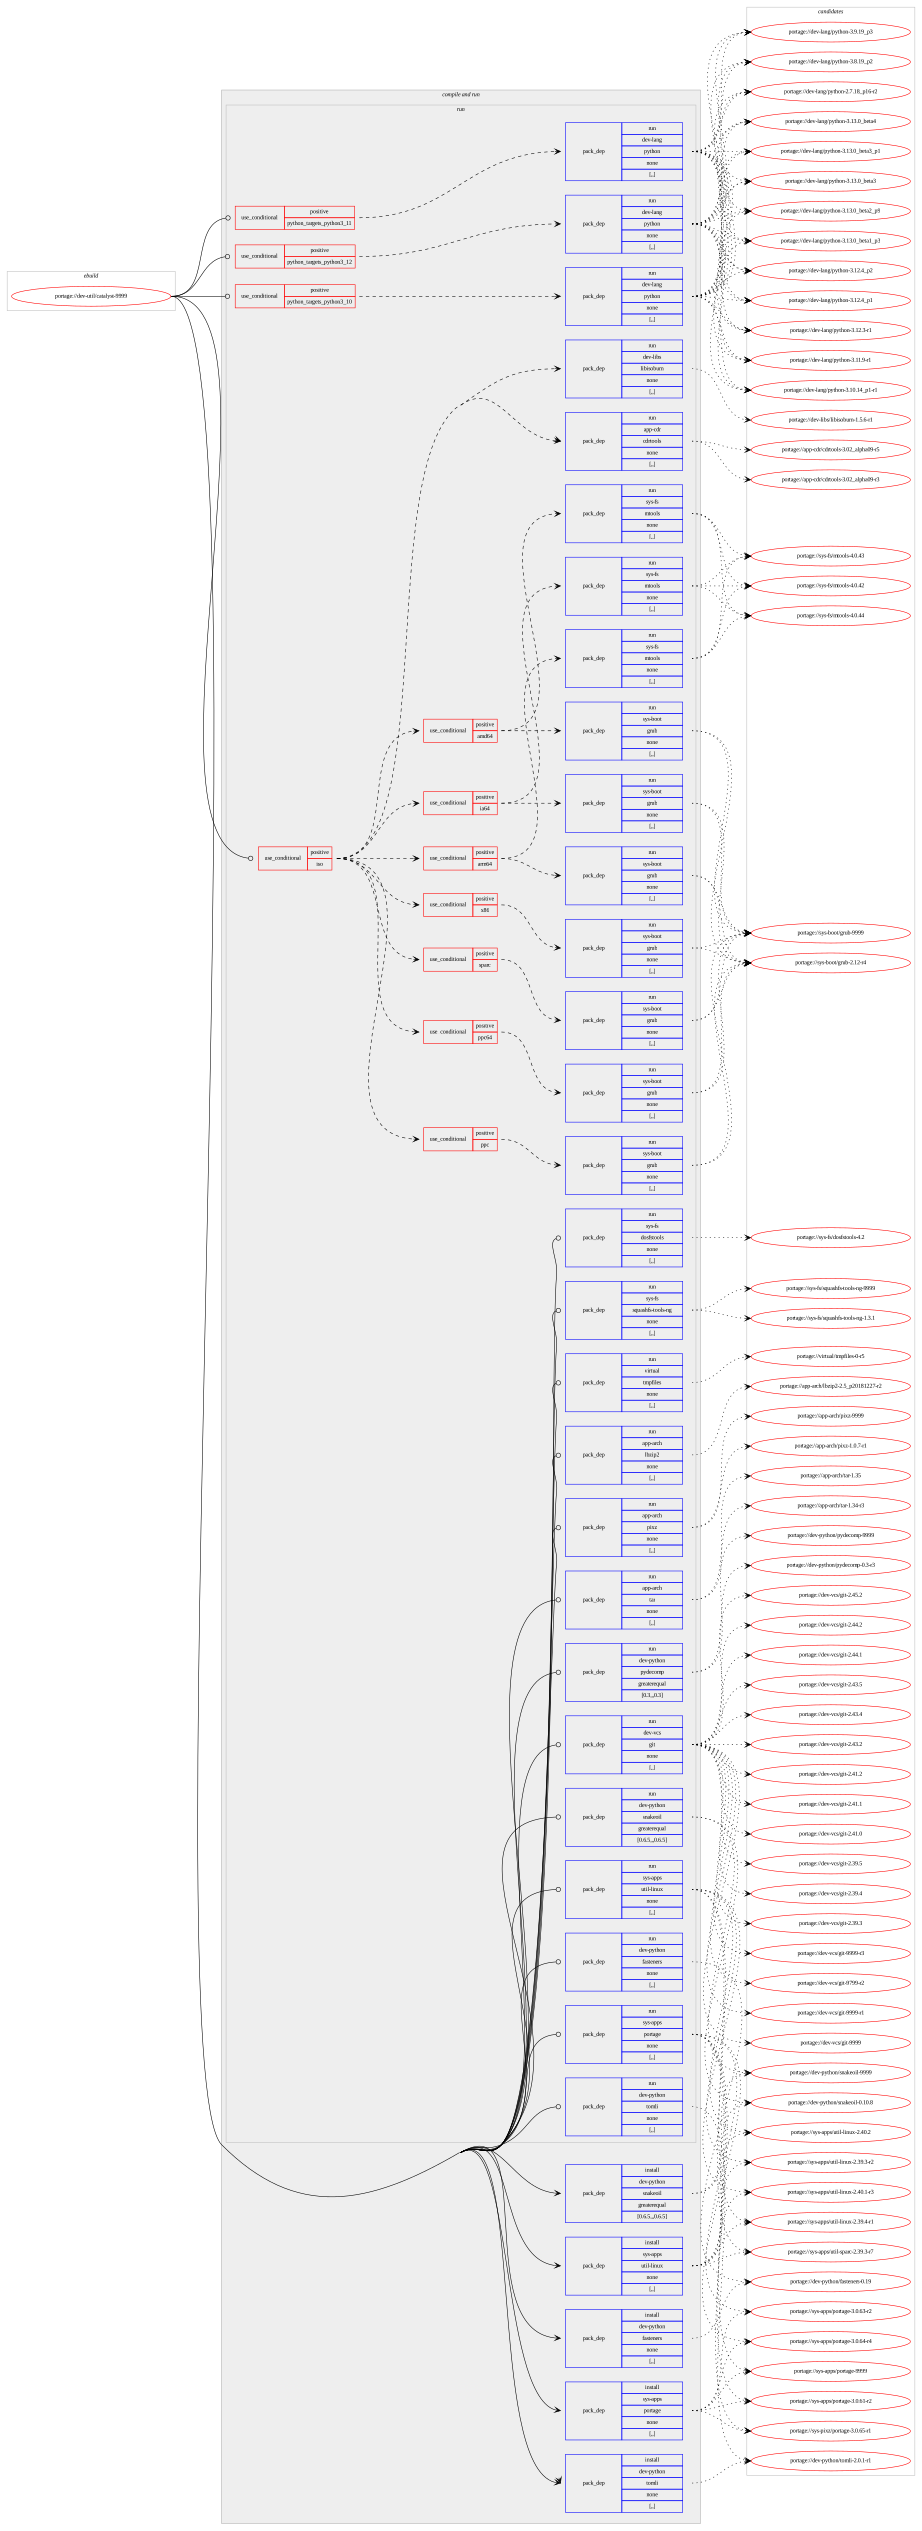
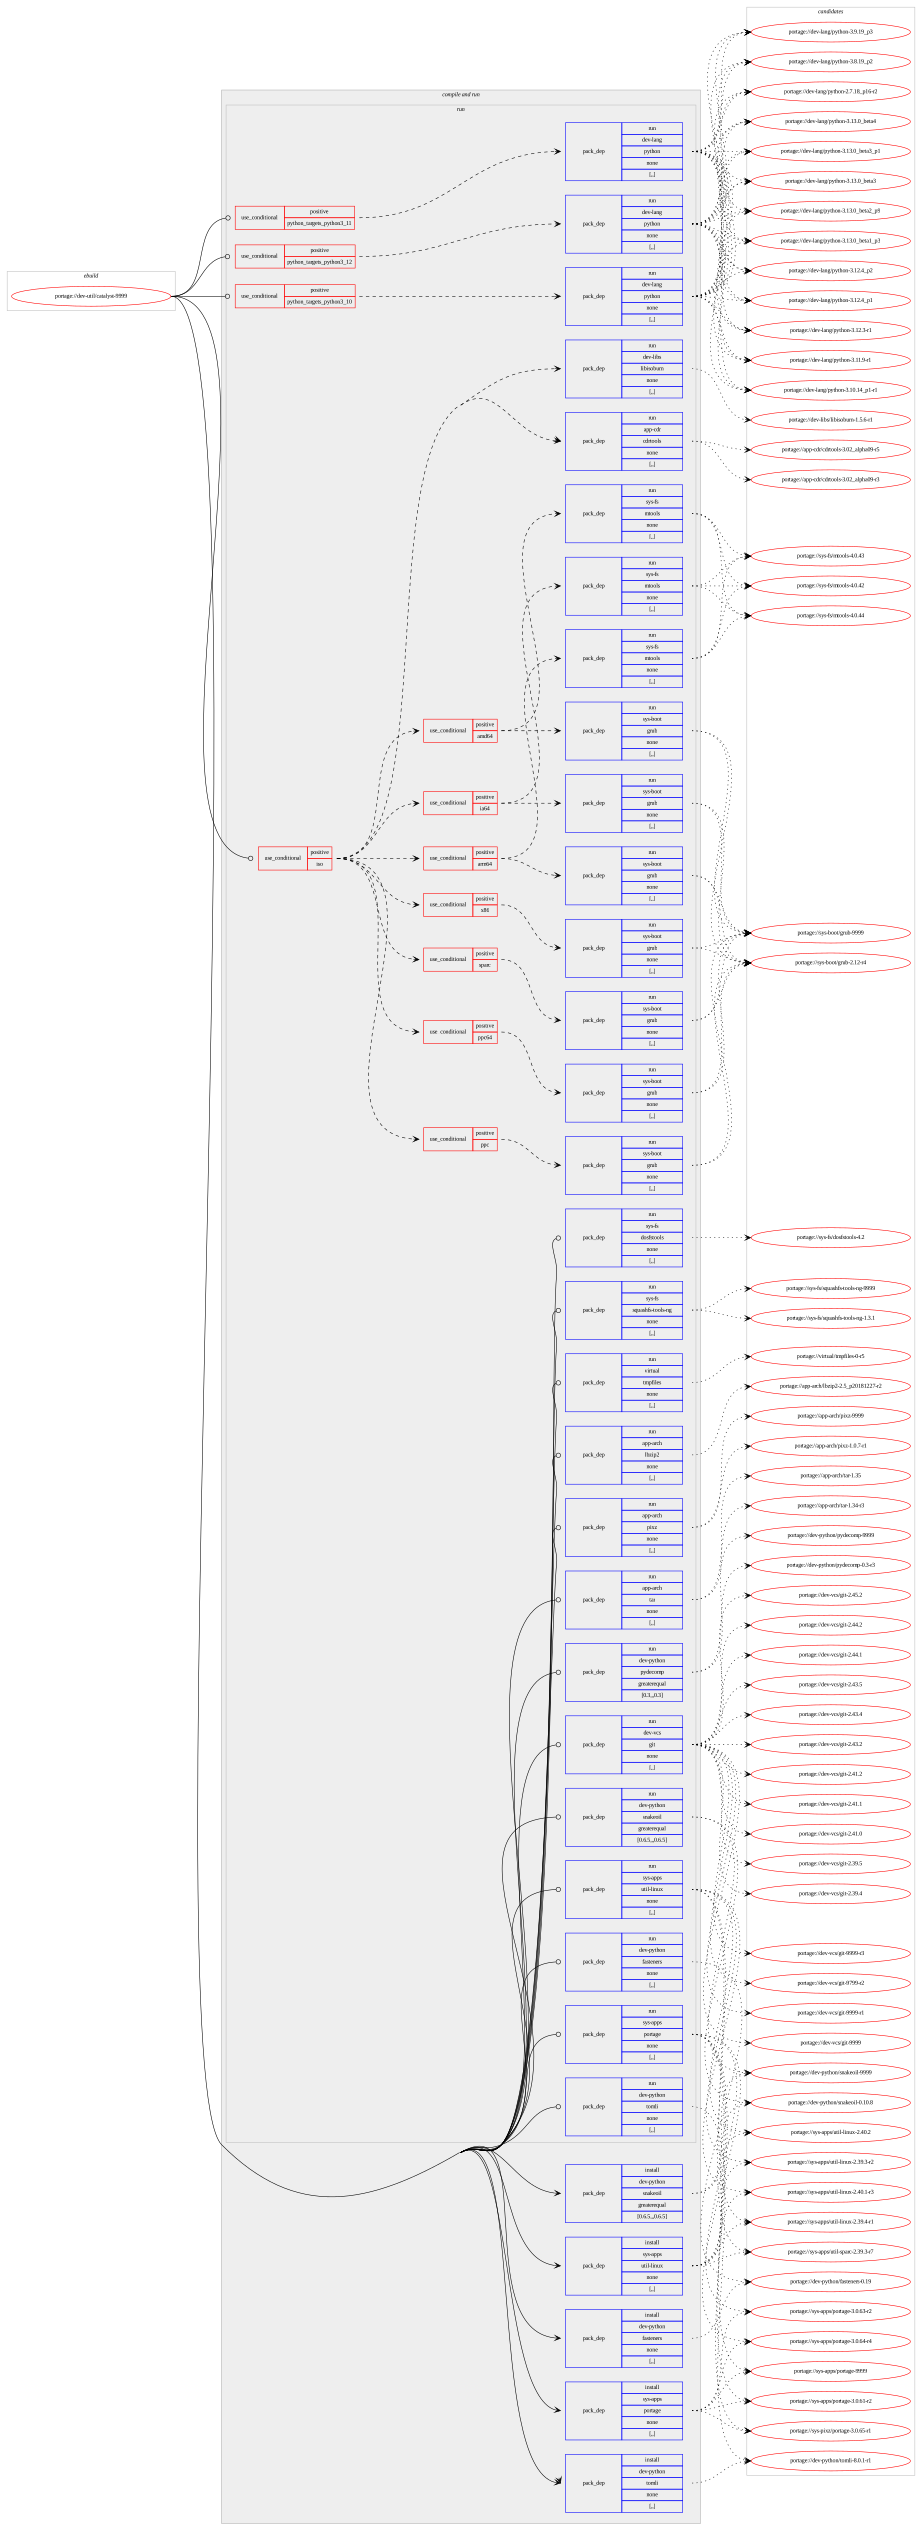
(831, 1924) -> none
(831, 2461) -> (831, 2461)
